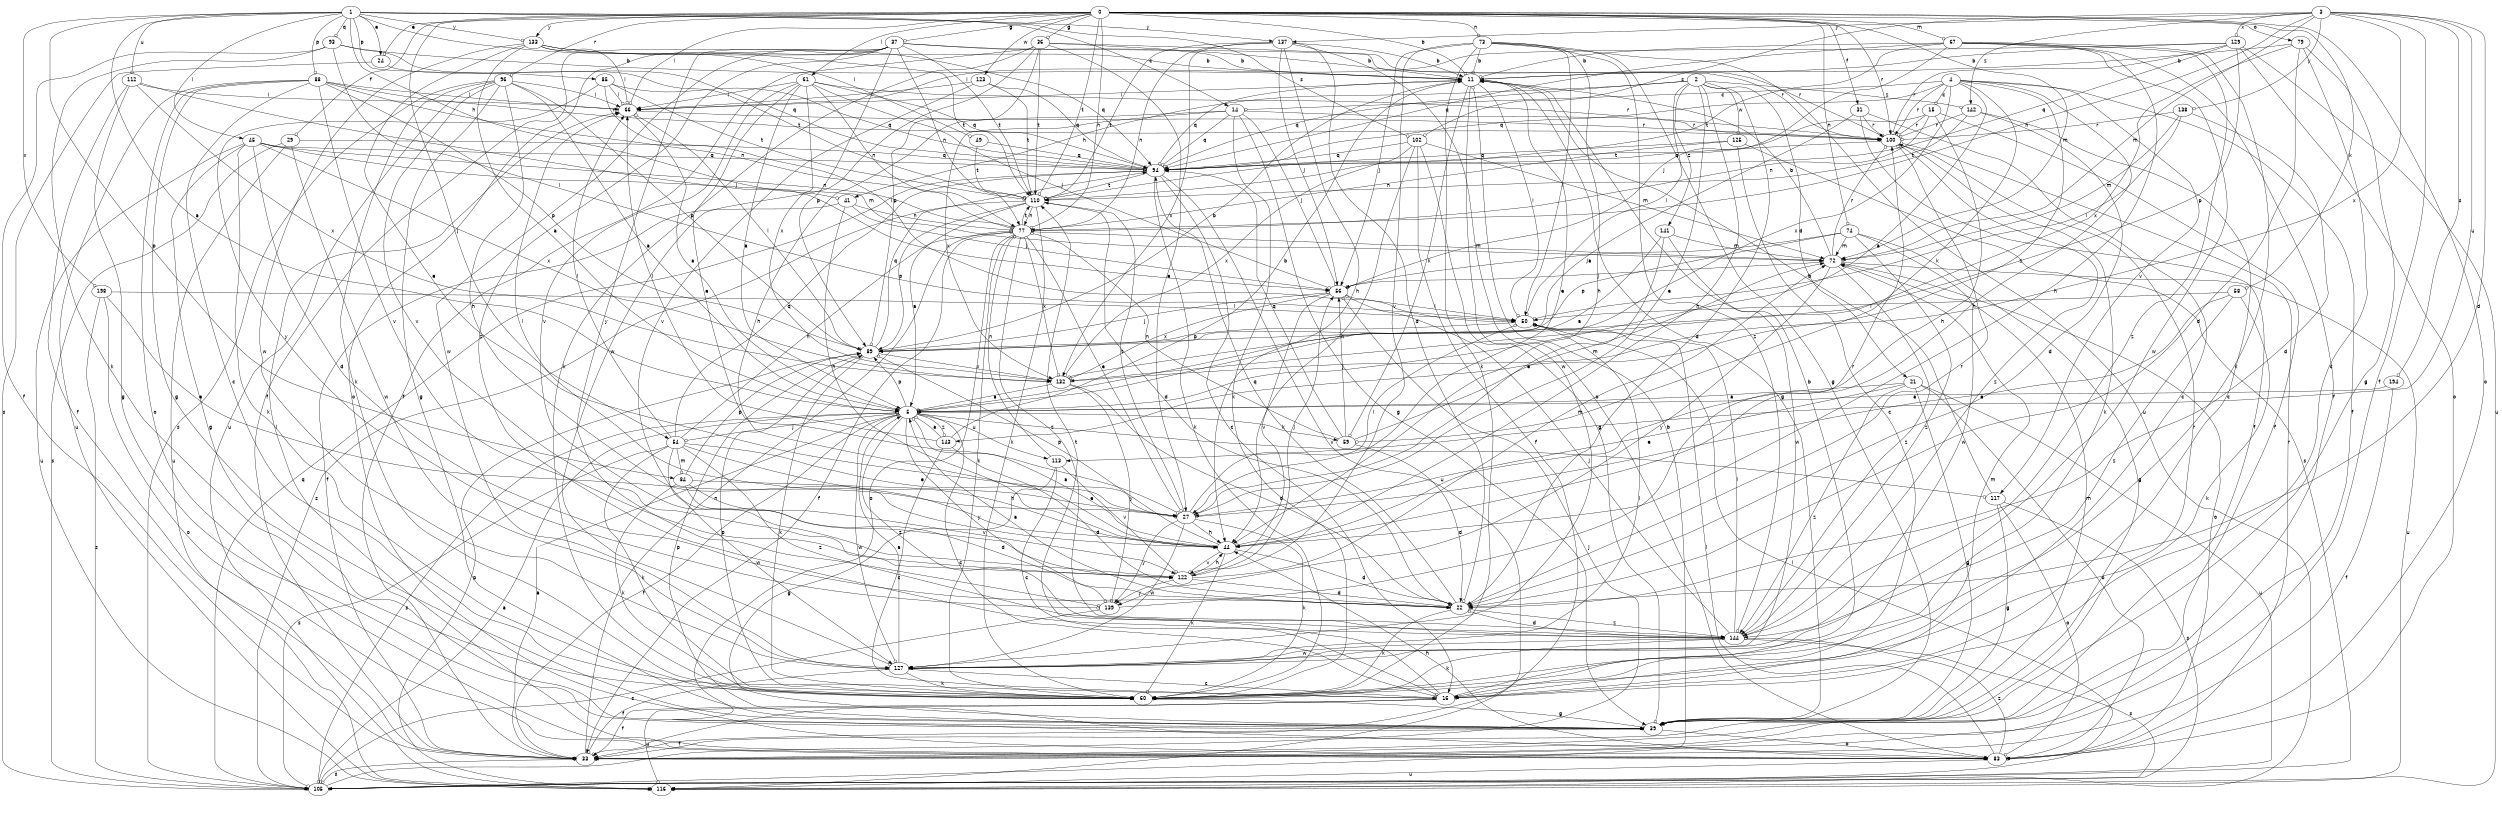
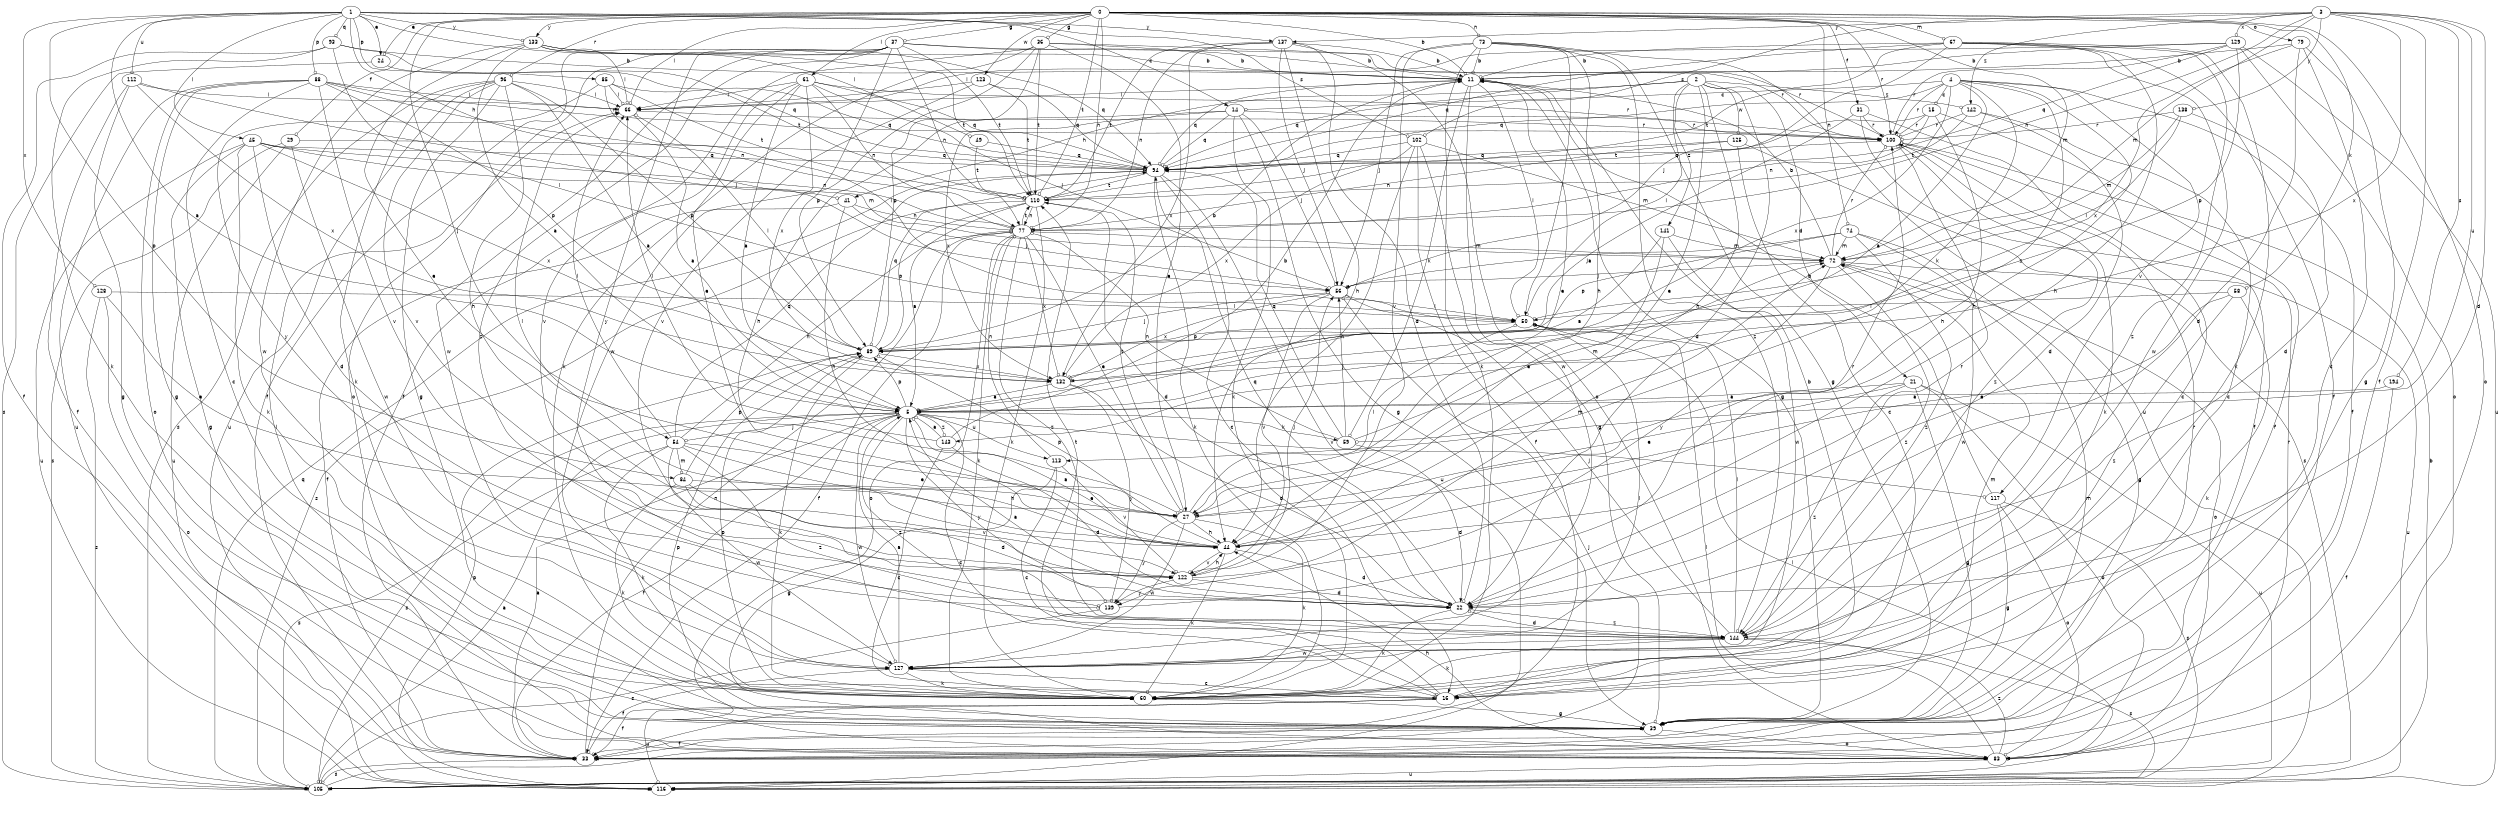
(102, 292) -> (102, 292)
(1383, 761) -> (2154, 779)
